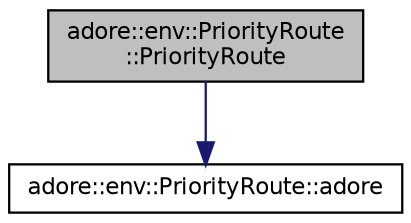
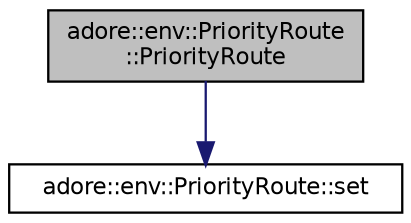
(206, 188) -> (206, 188)
